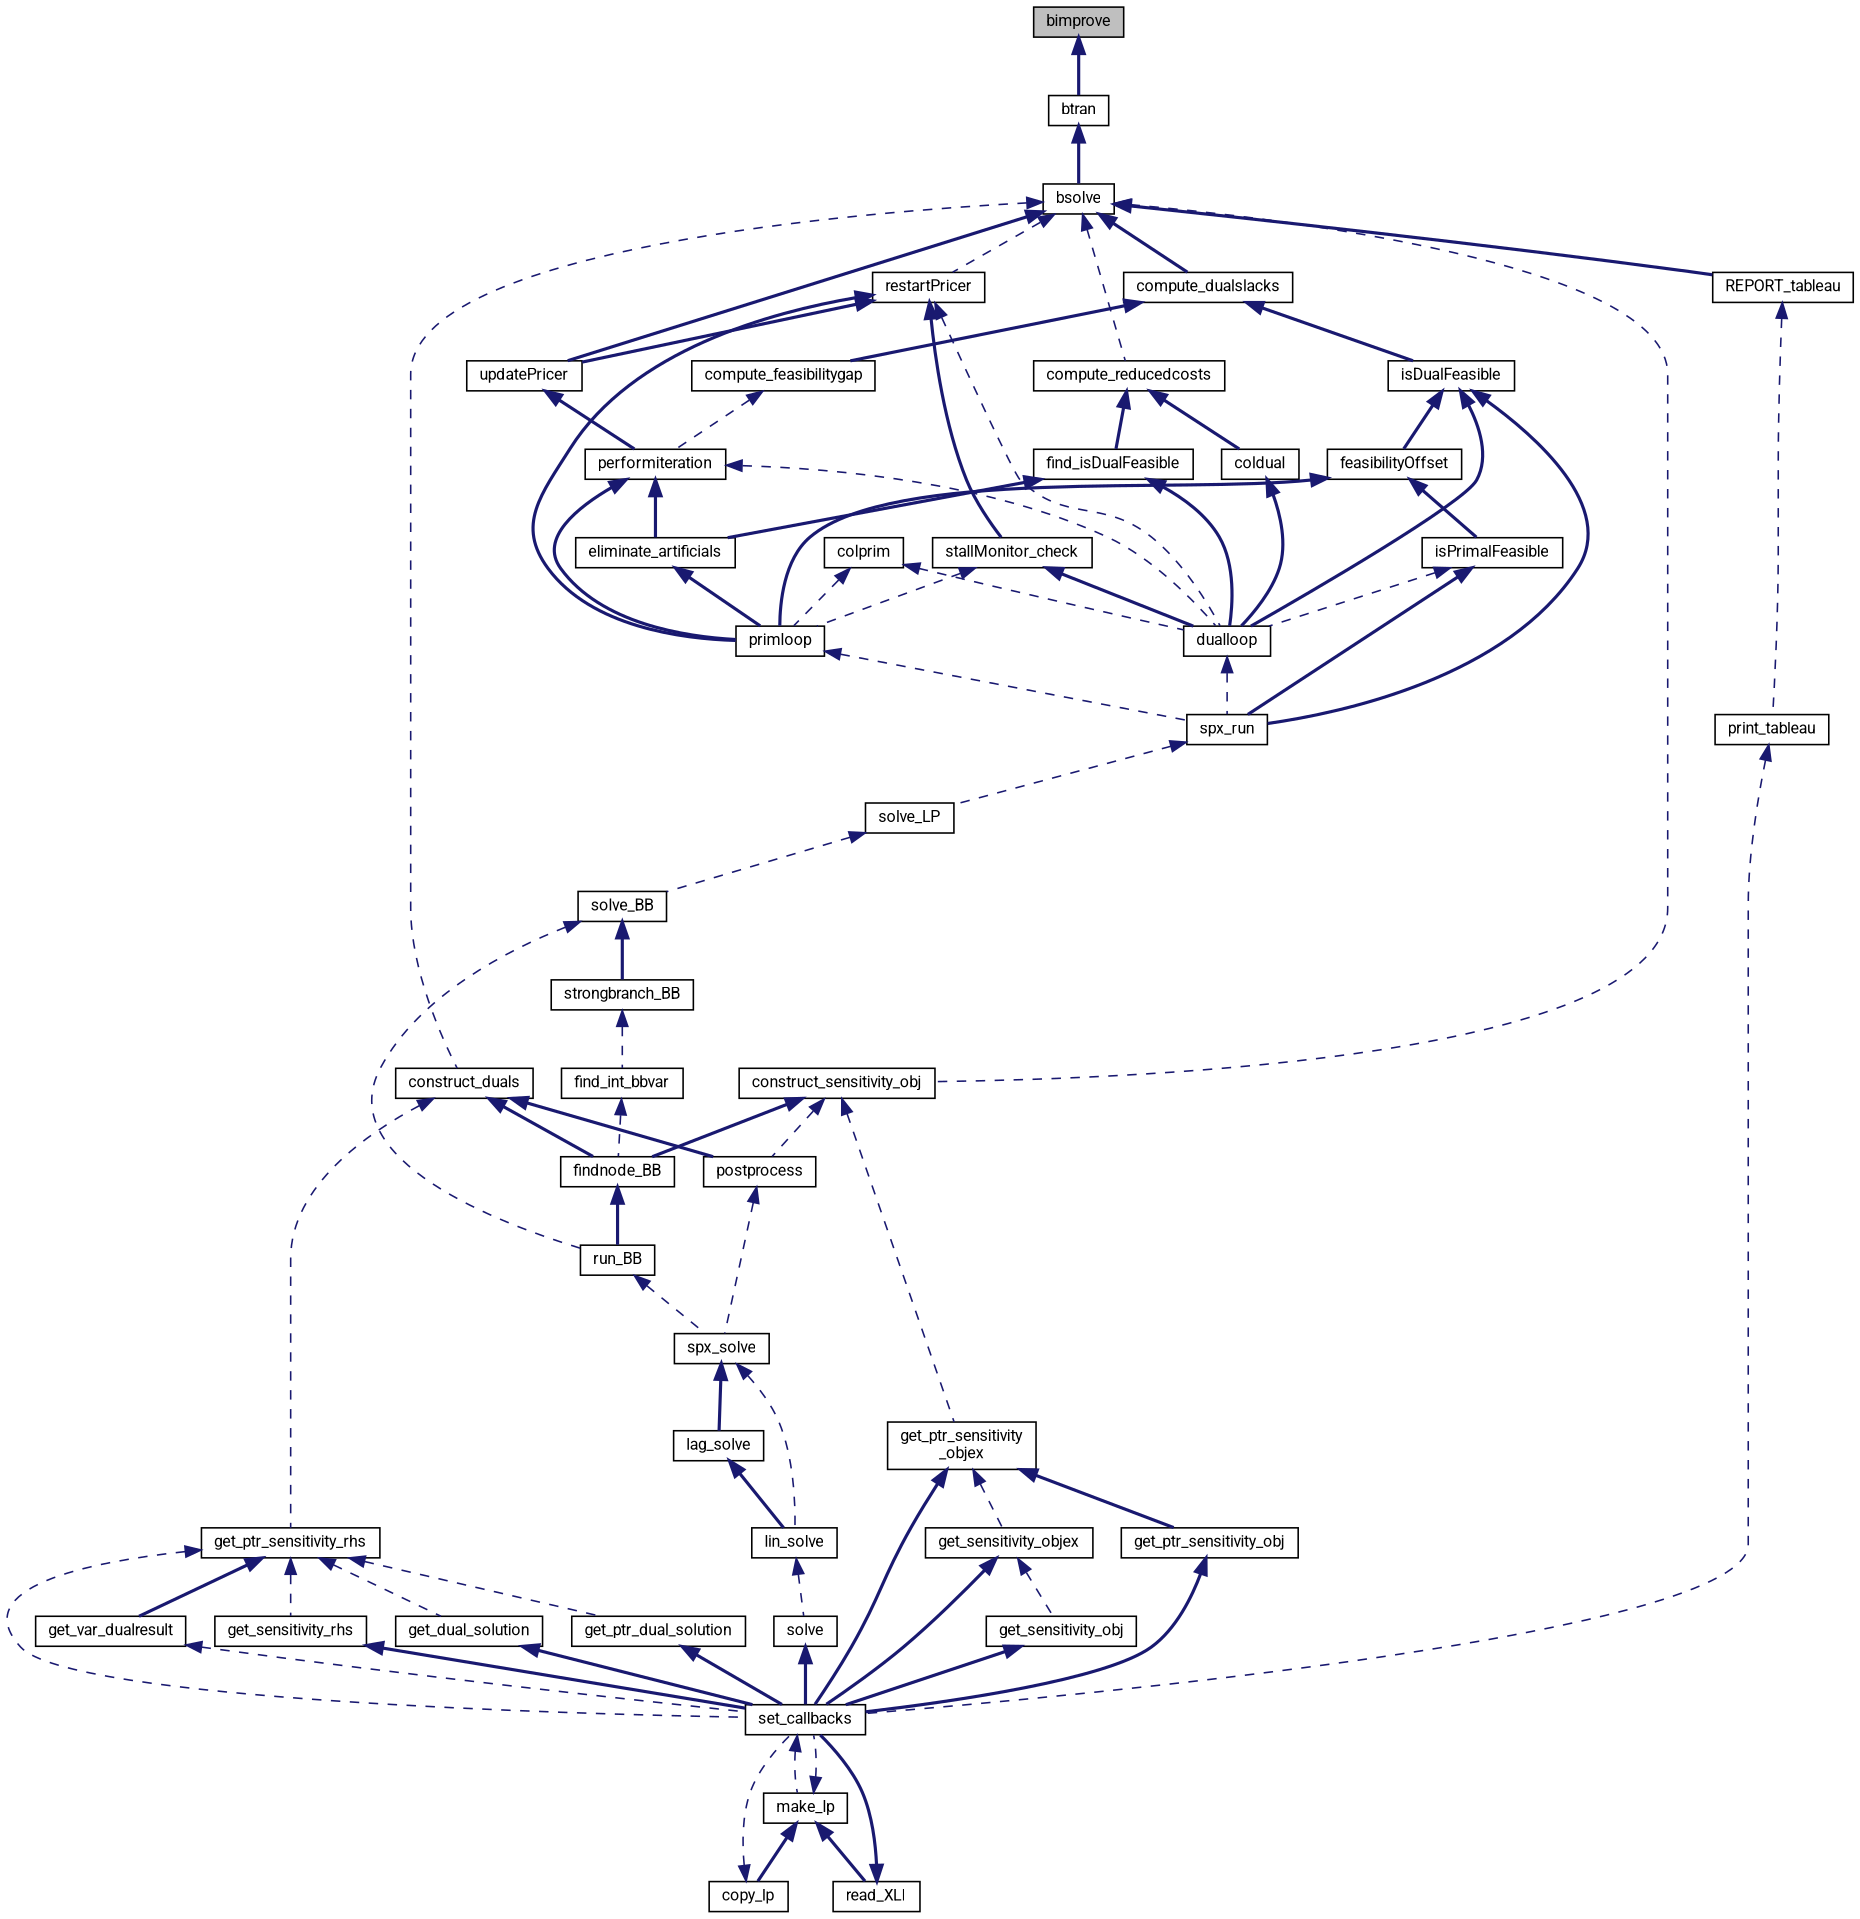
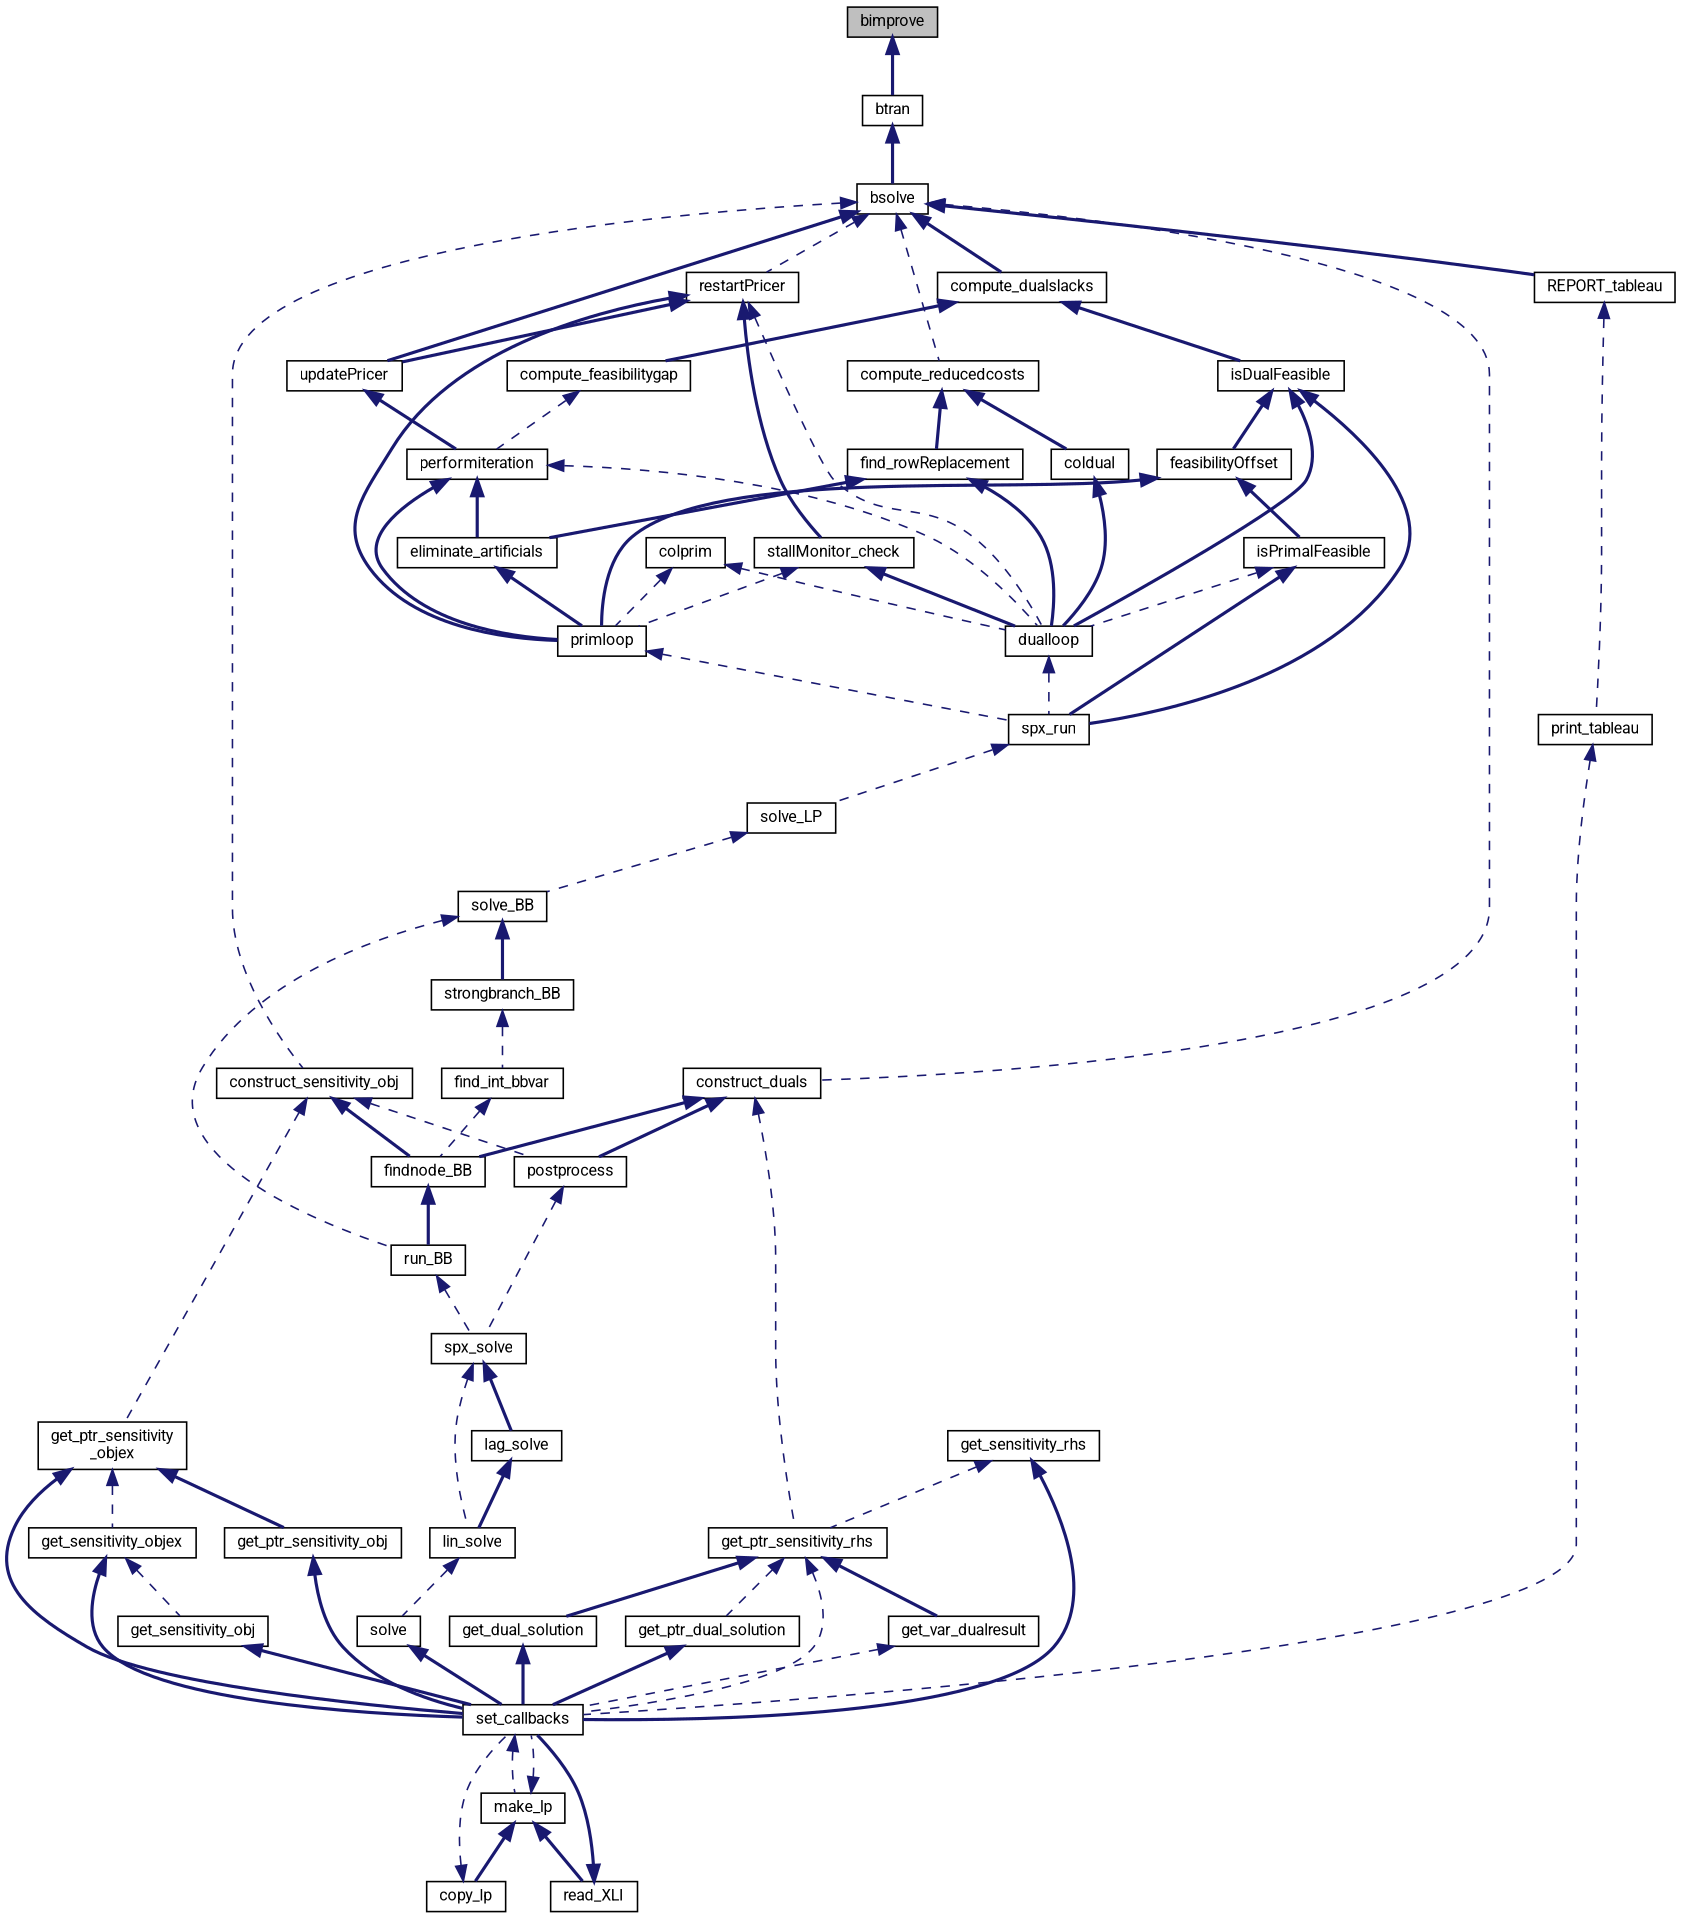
(1113, 464) -> (935, 464)
(387, 1591) -> (653, 1589)
(291, 1595) -> (903, 1497)
